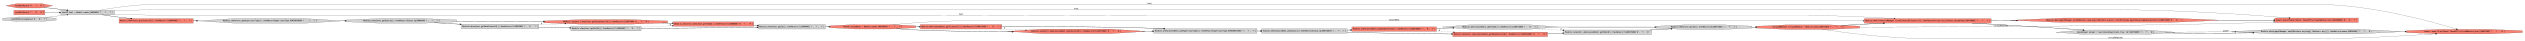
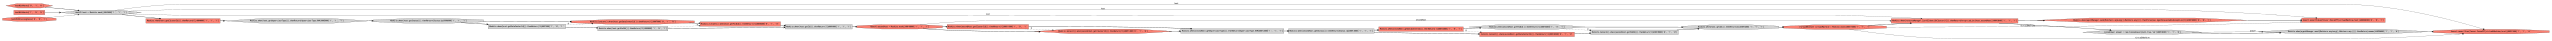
(88, 12) -> (101, 12)
(29, 19) -> (29, 19)
